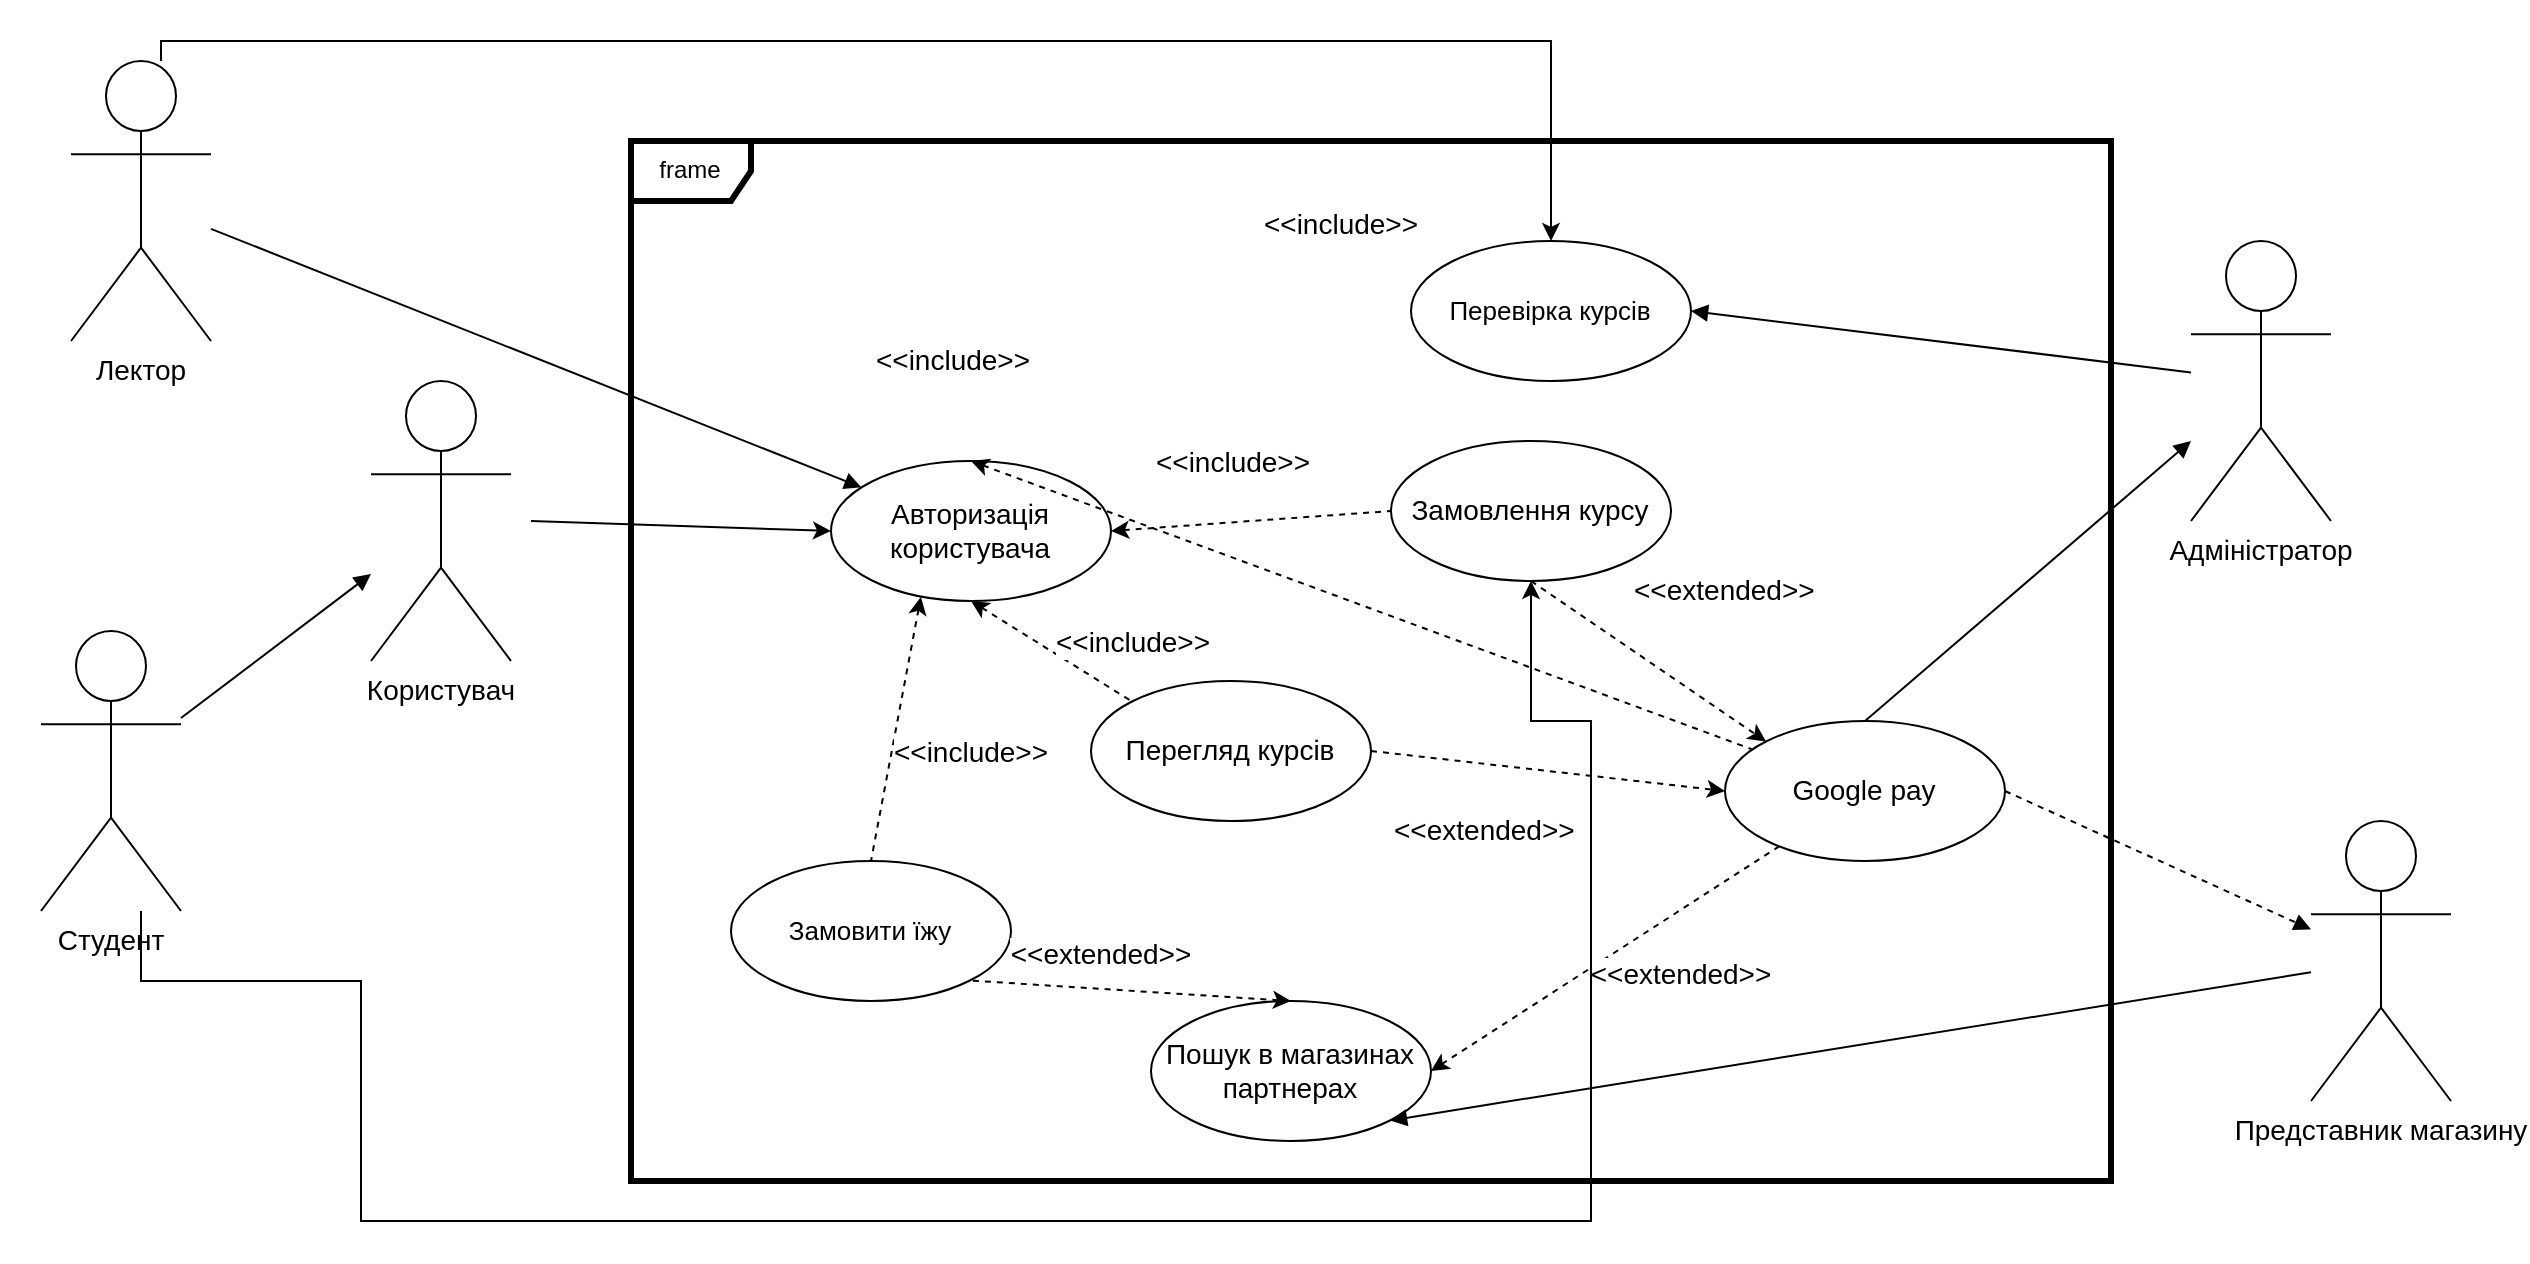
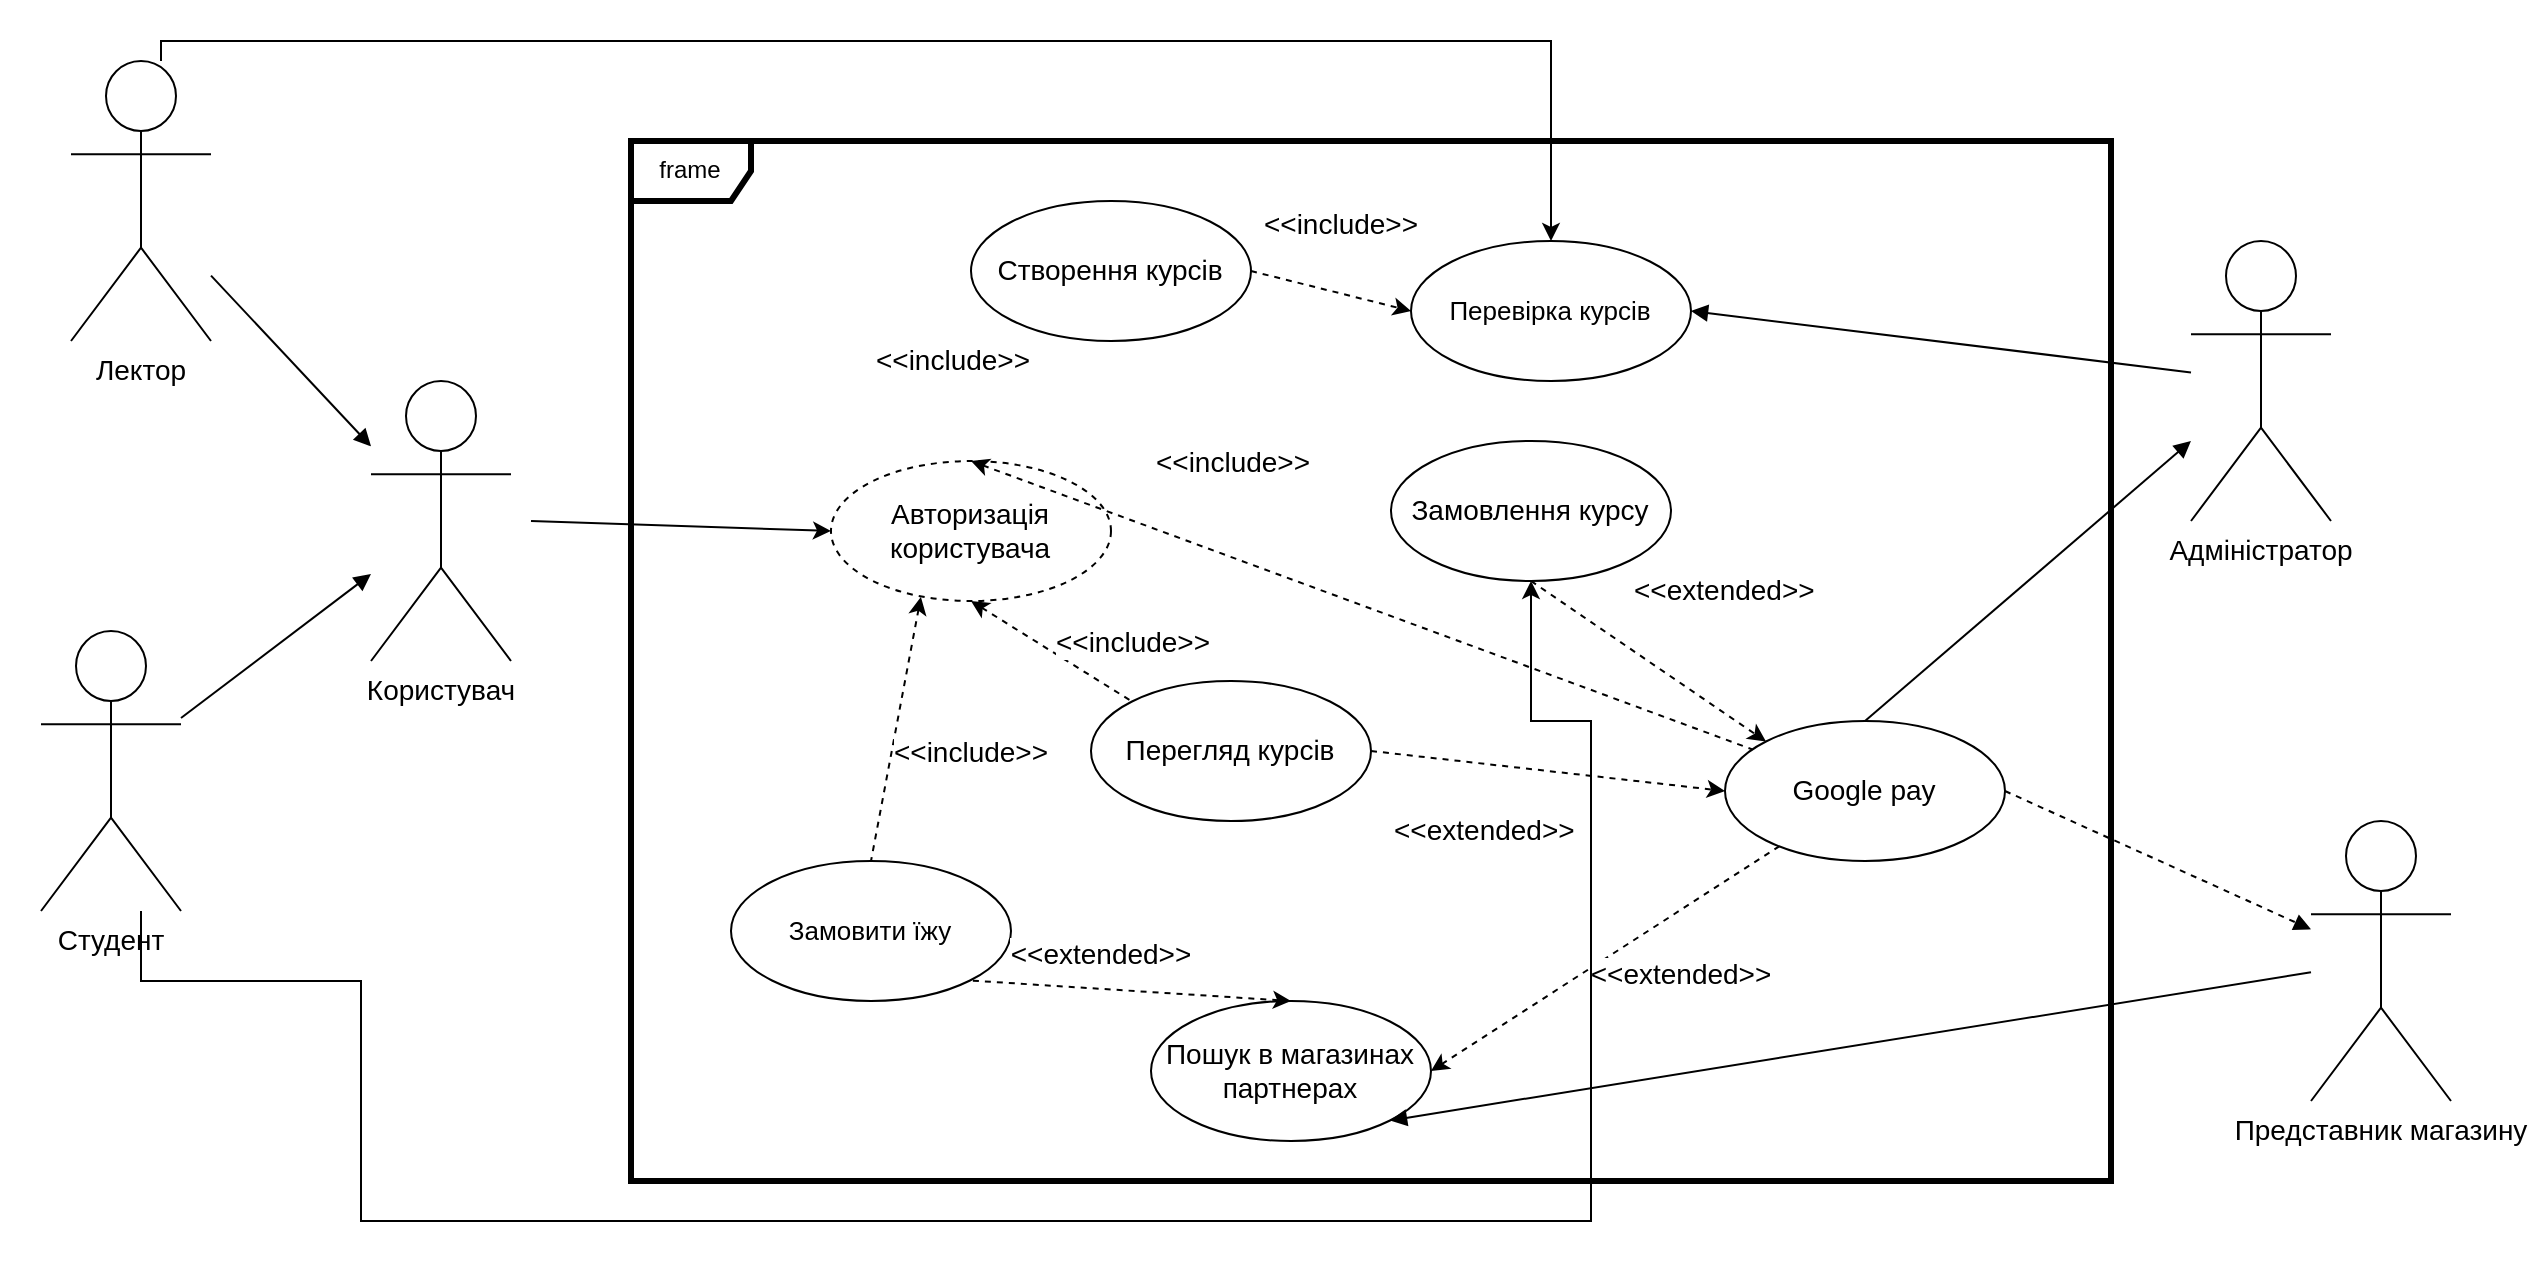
none -> (1111, 271)
none -> (1325, 289)
(418, 311) -> (285, 355)
(1274, 519) -> none
(971, 531) -> (971, 531)
